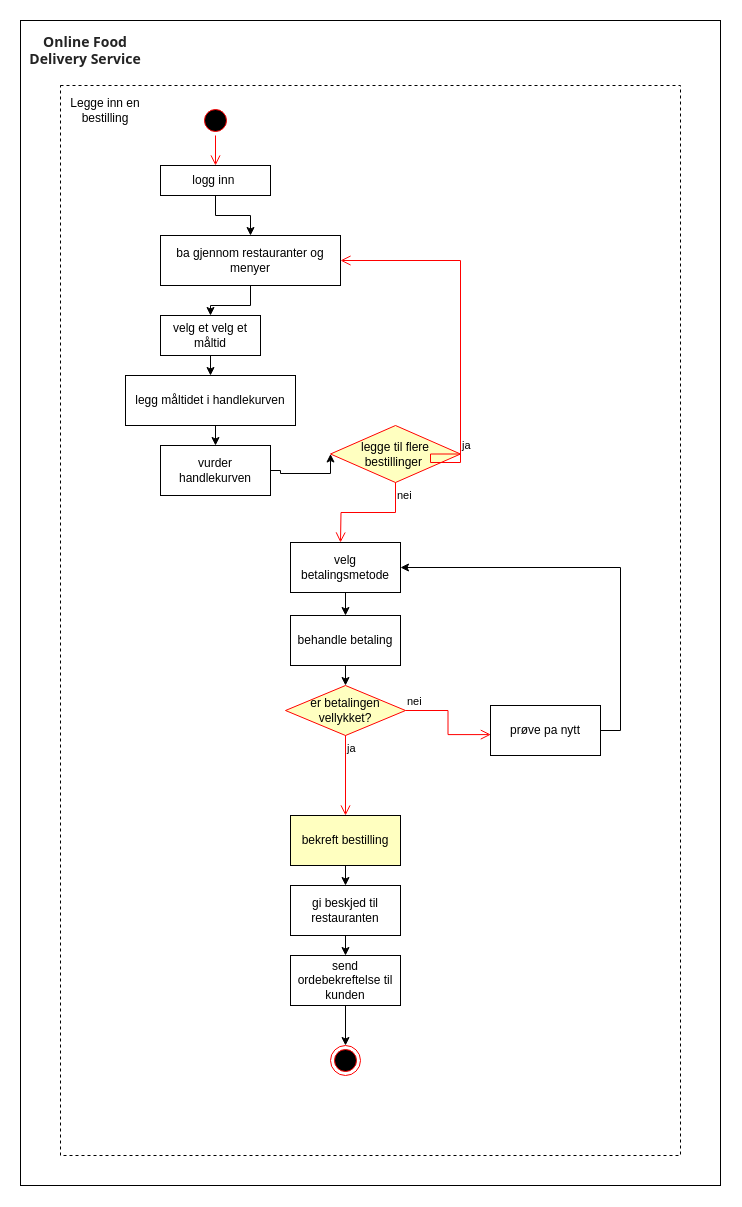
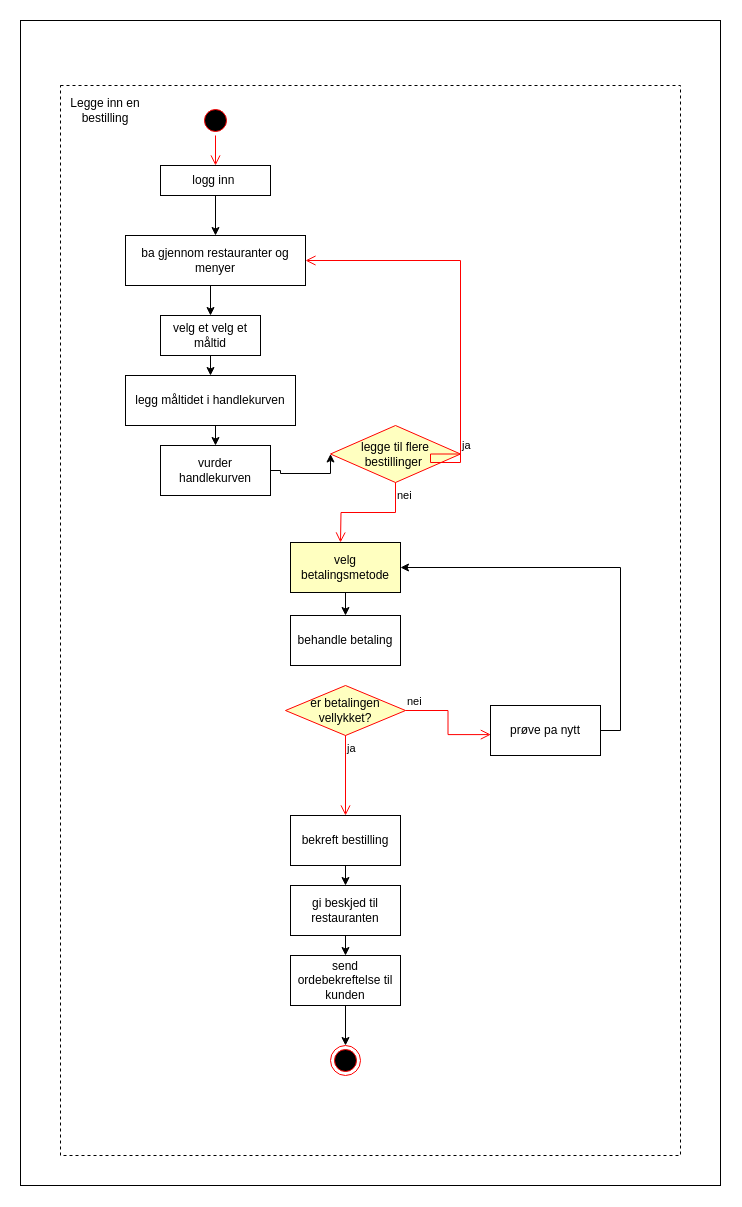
(86, 51) -> none
(251, 261) -> (216, 261)
(346, 568) -> (346, 568)
(346, 672) -> none
(346, 841) -> (346, 841)
